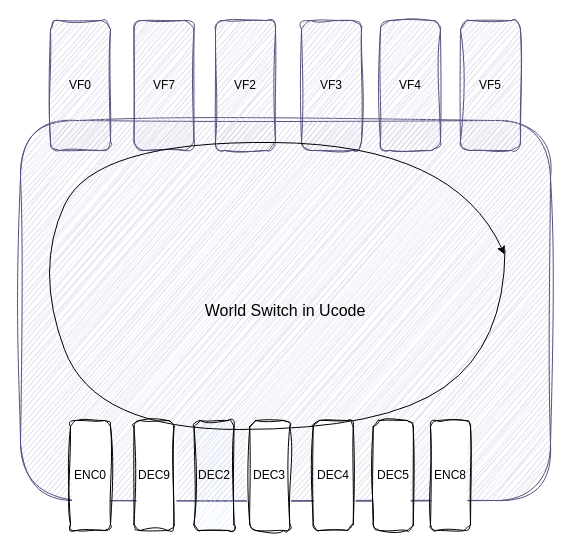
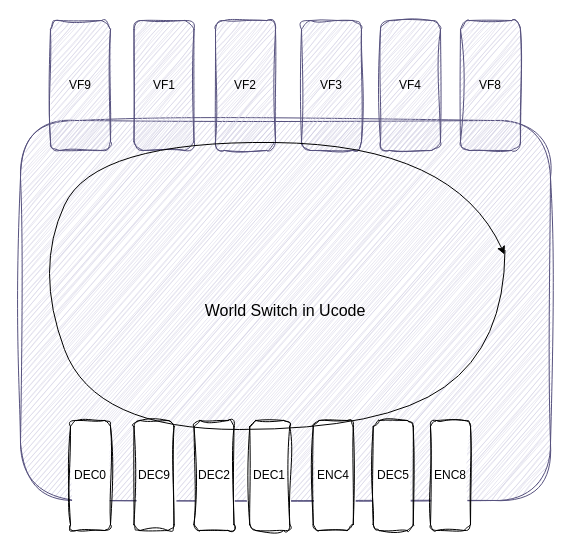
(81, 86) -> (81, 86)
(165, 86) -> (165, 86)
(491, 86) -> (491, 86)
(91, 476) -> (91, 476)
(214, 476) -> (214, 476)
(270, 476) -> (270, 476)
(334, 476) -> (334, 476)
